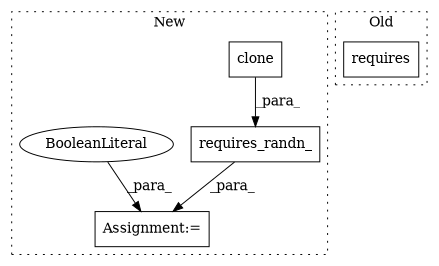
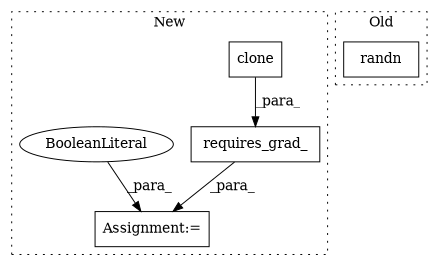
(381, 59) -> (381, 59)
(255, 144) -> (255, 144)
